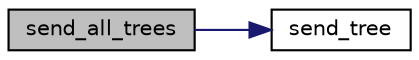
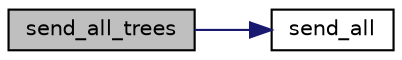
(341, 30) -> (333, 30)
